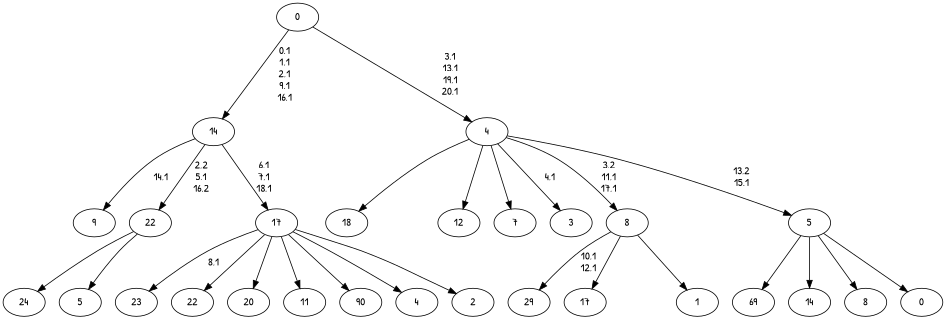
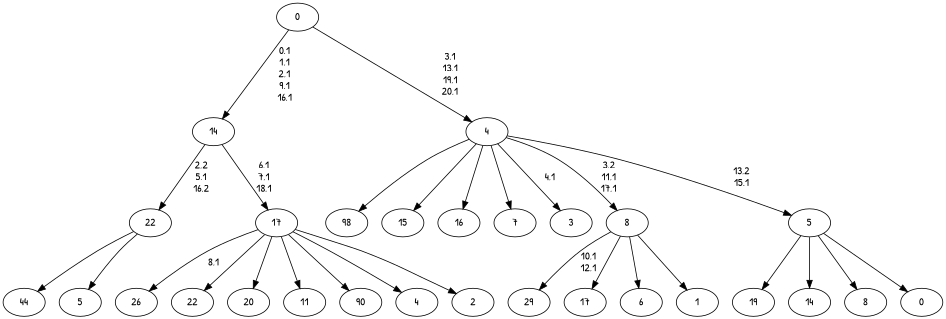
(94, 223) -> none
(347, 223) -> (347, 223)
none -> (403, 223)
(459, 223) -> (459, 223)
(24, 302) -> (24, 302)
(136, 302) -> (136, 302)
none -> (641, 302)
(753, 302) -> (753, 302)
